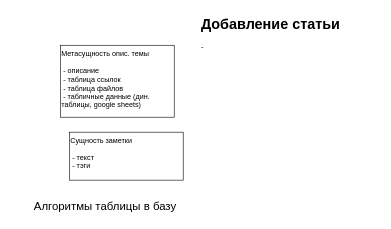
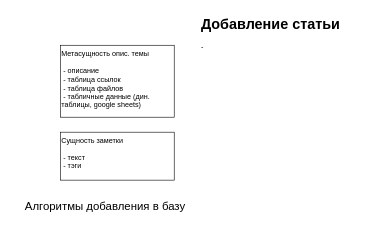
(126, 156) -> (117, 156)
(105, 207) -> (105, 207)
